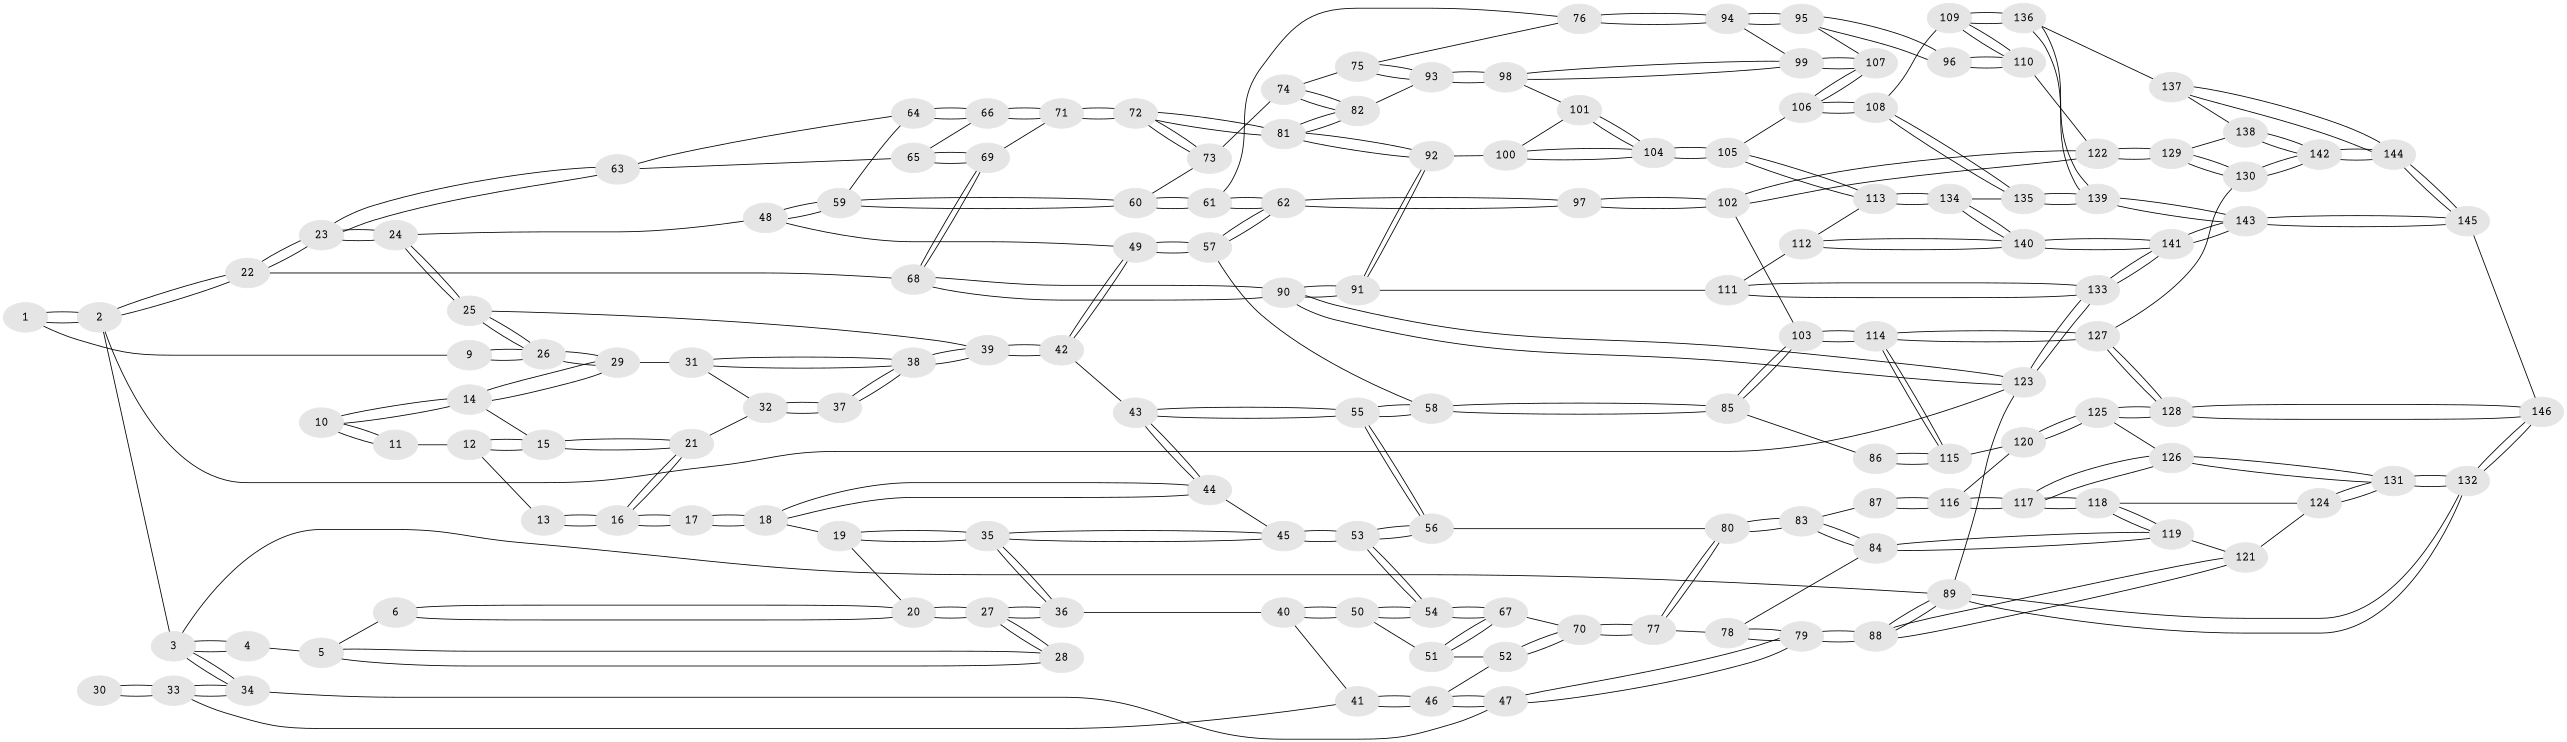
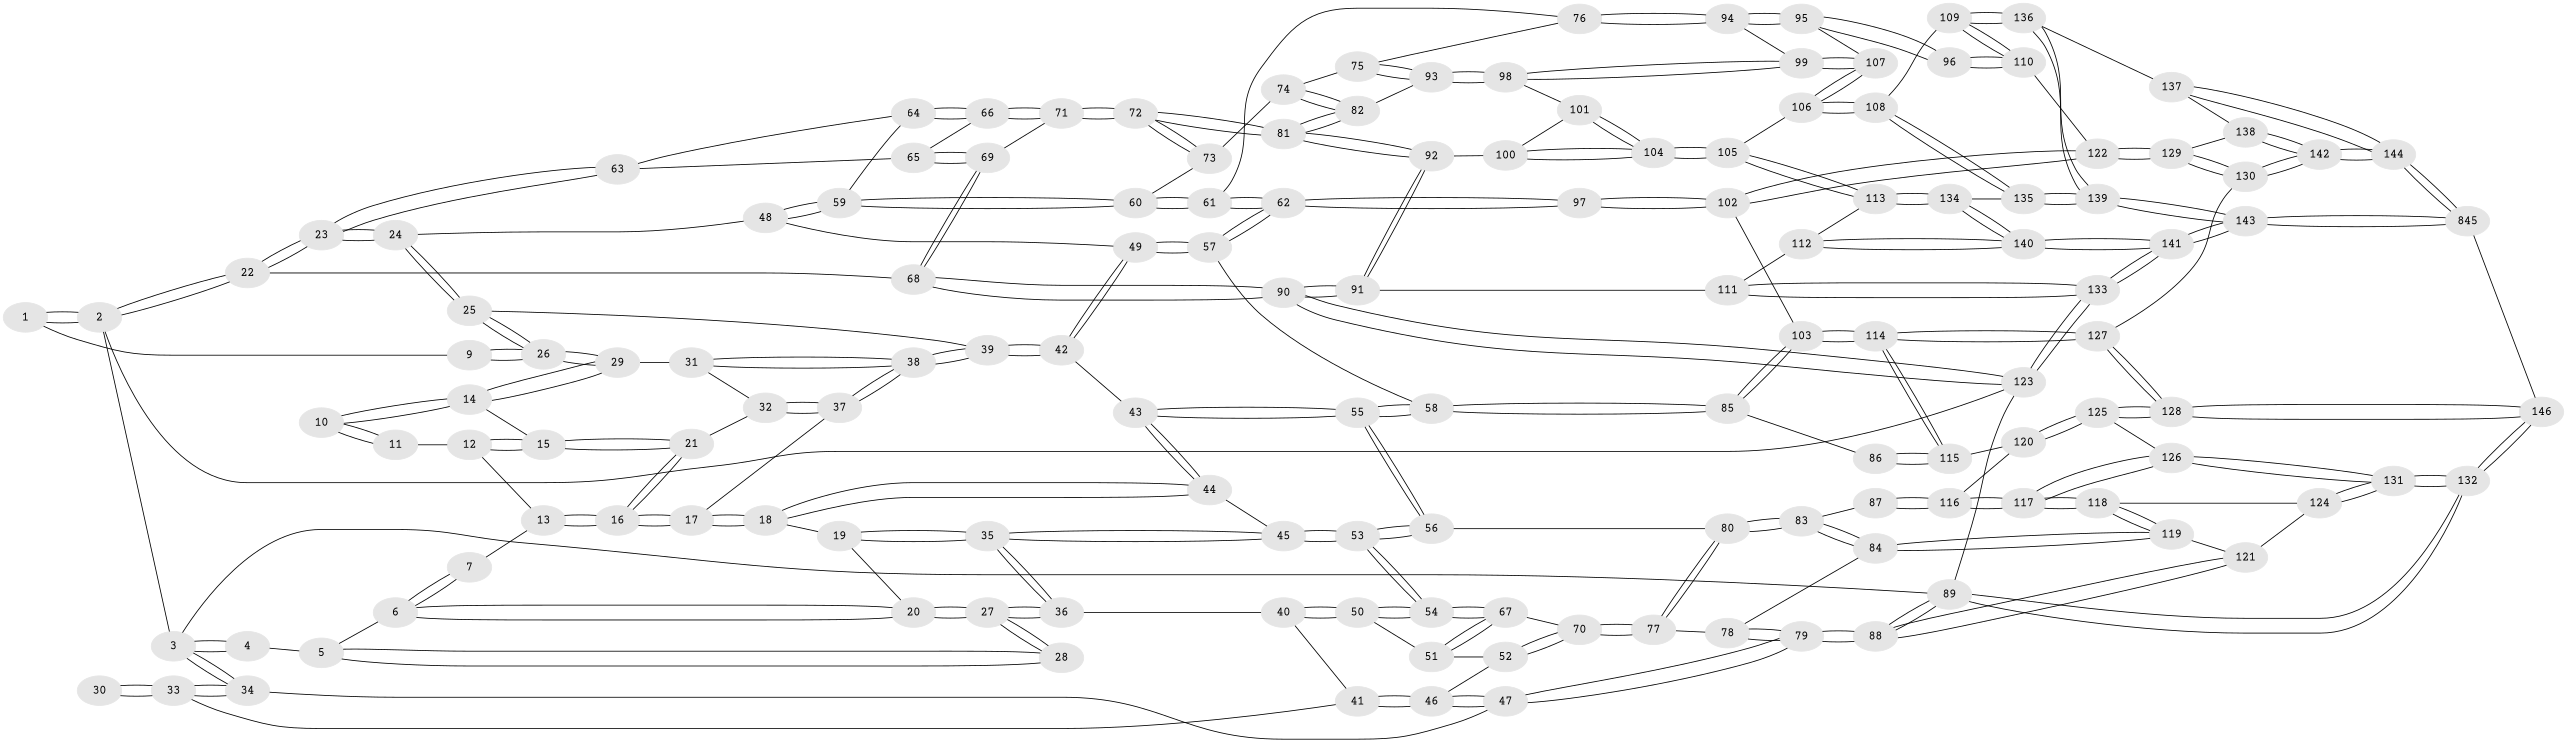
(2467, 221) -> (2467, 221)
none -> (765, 464)
none -> (469, 567)
